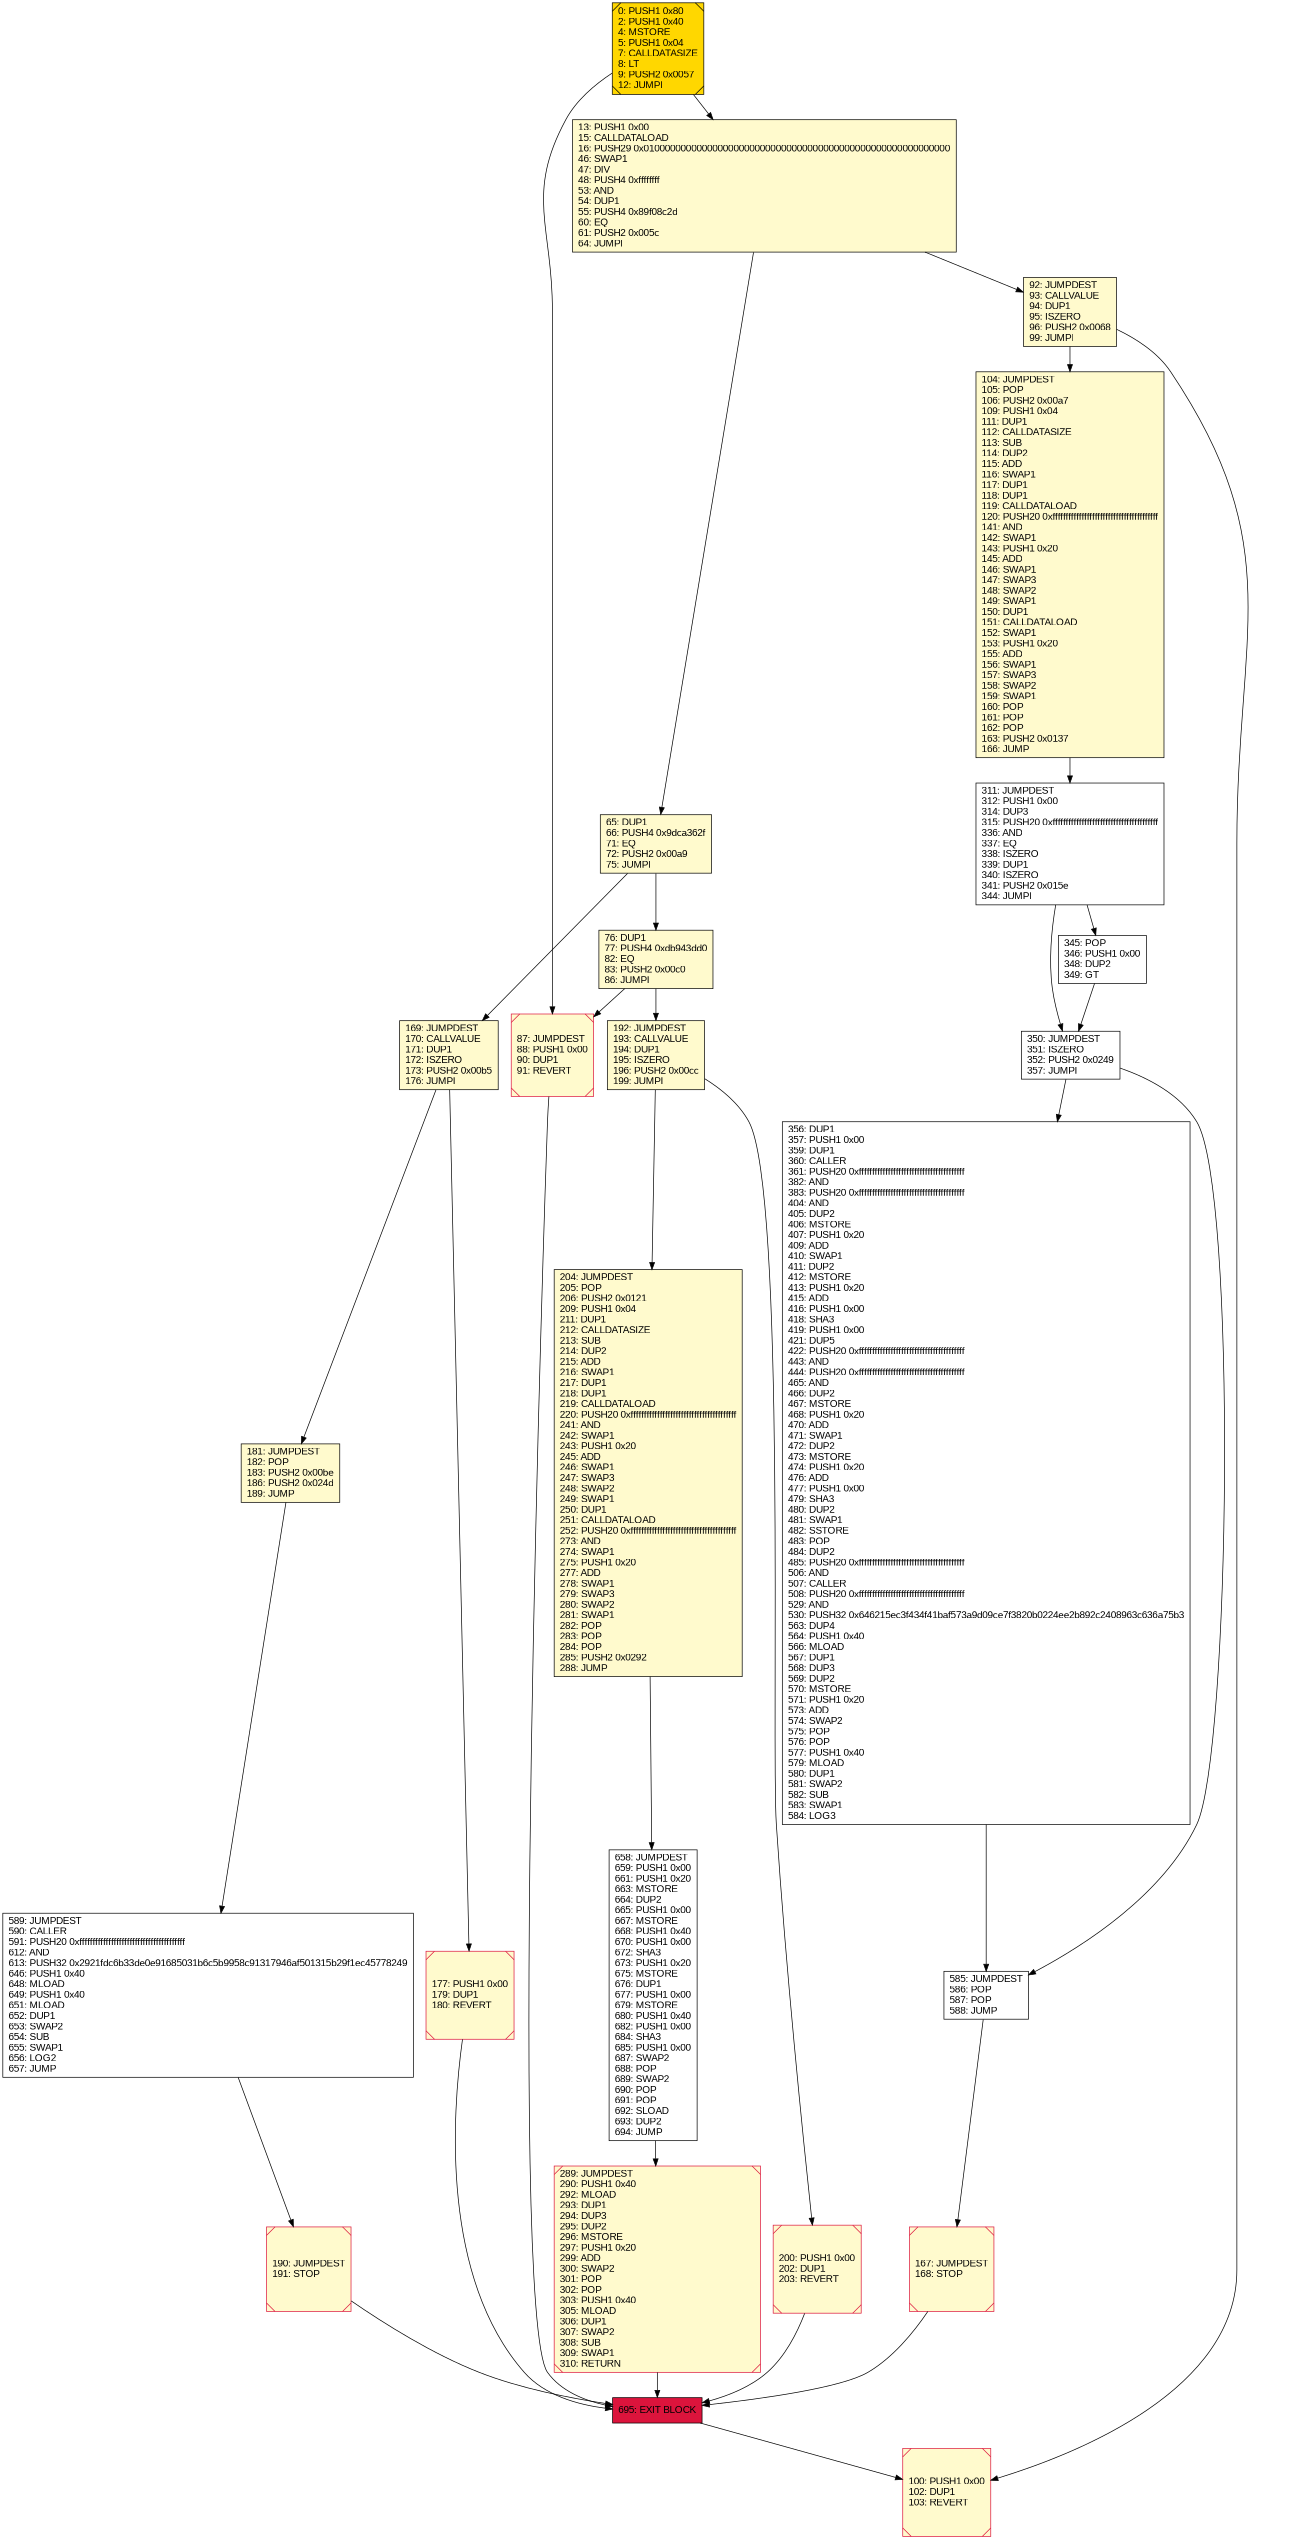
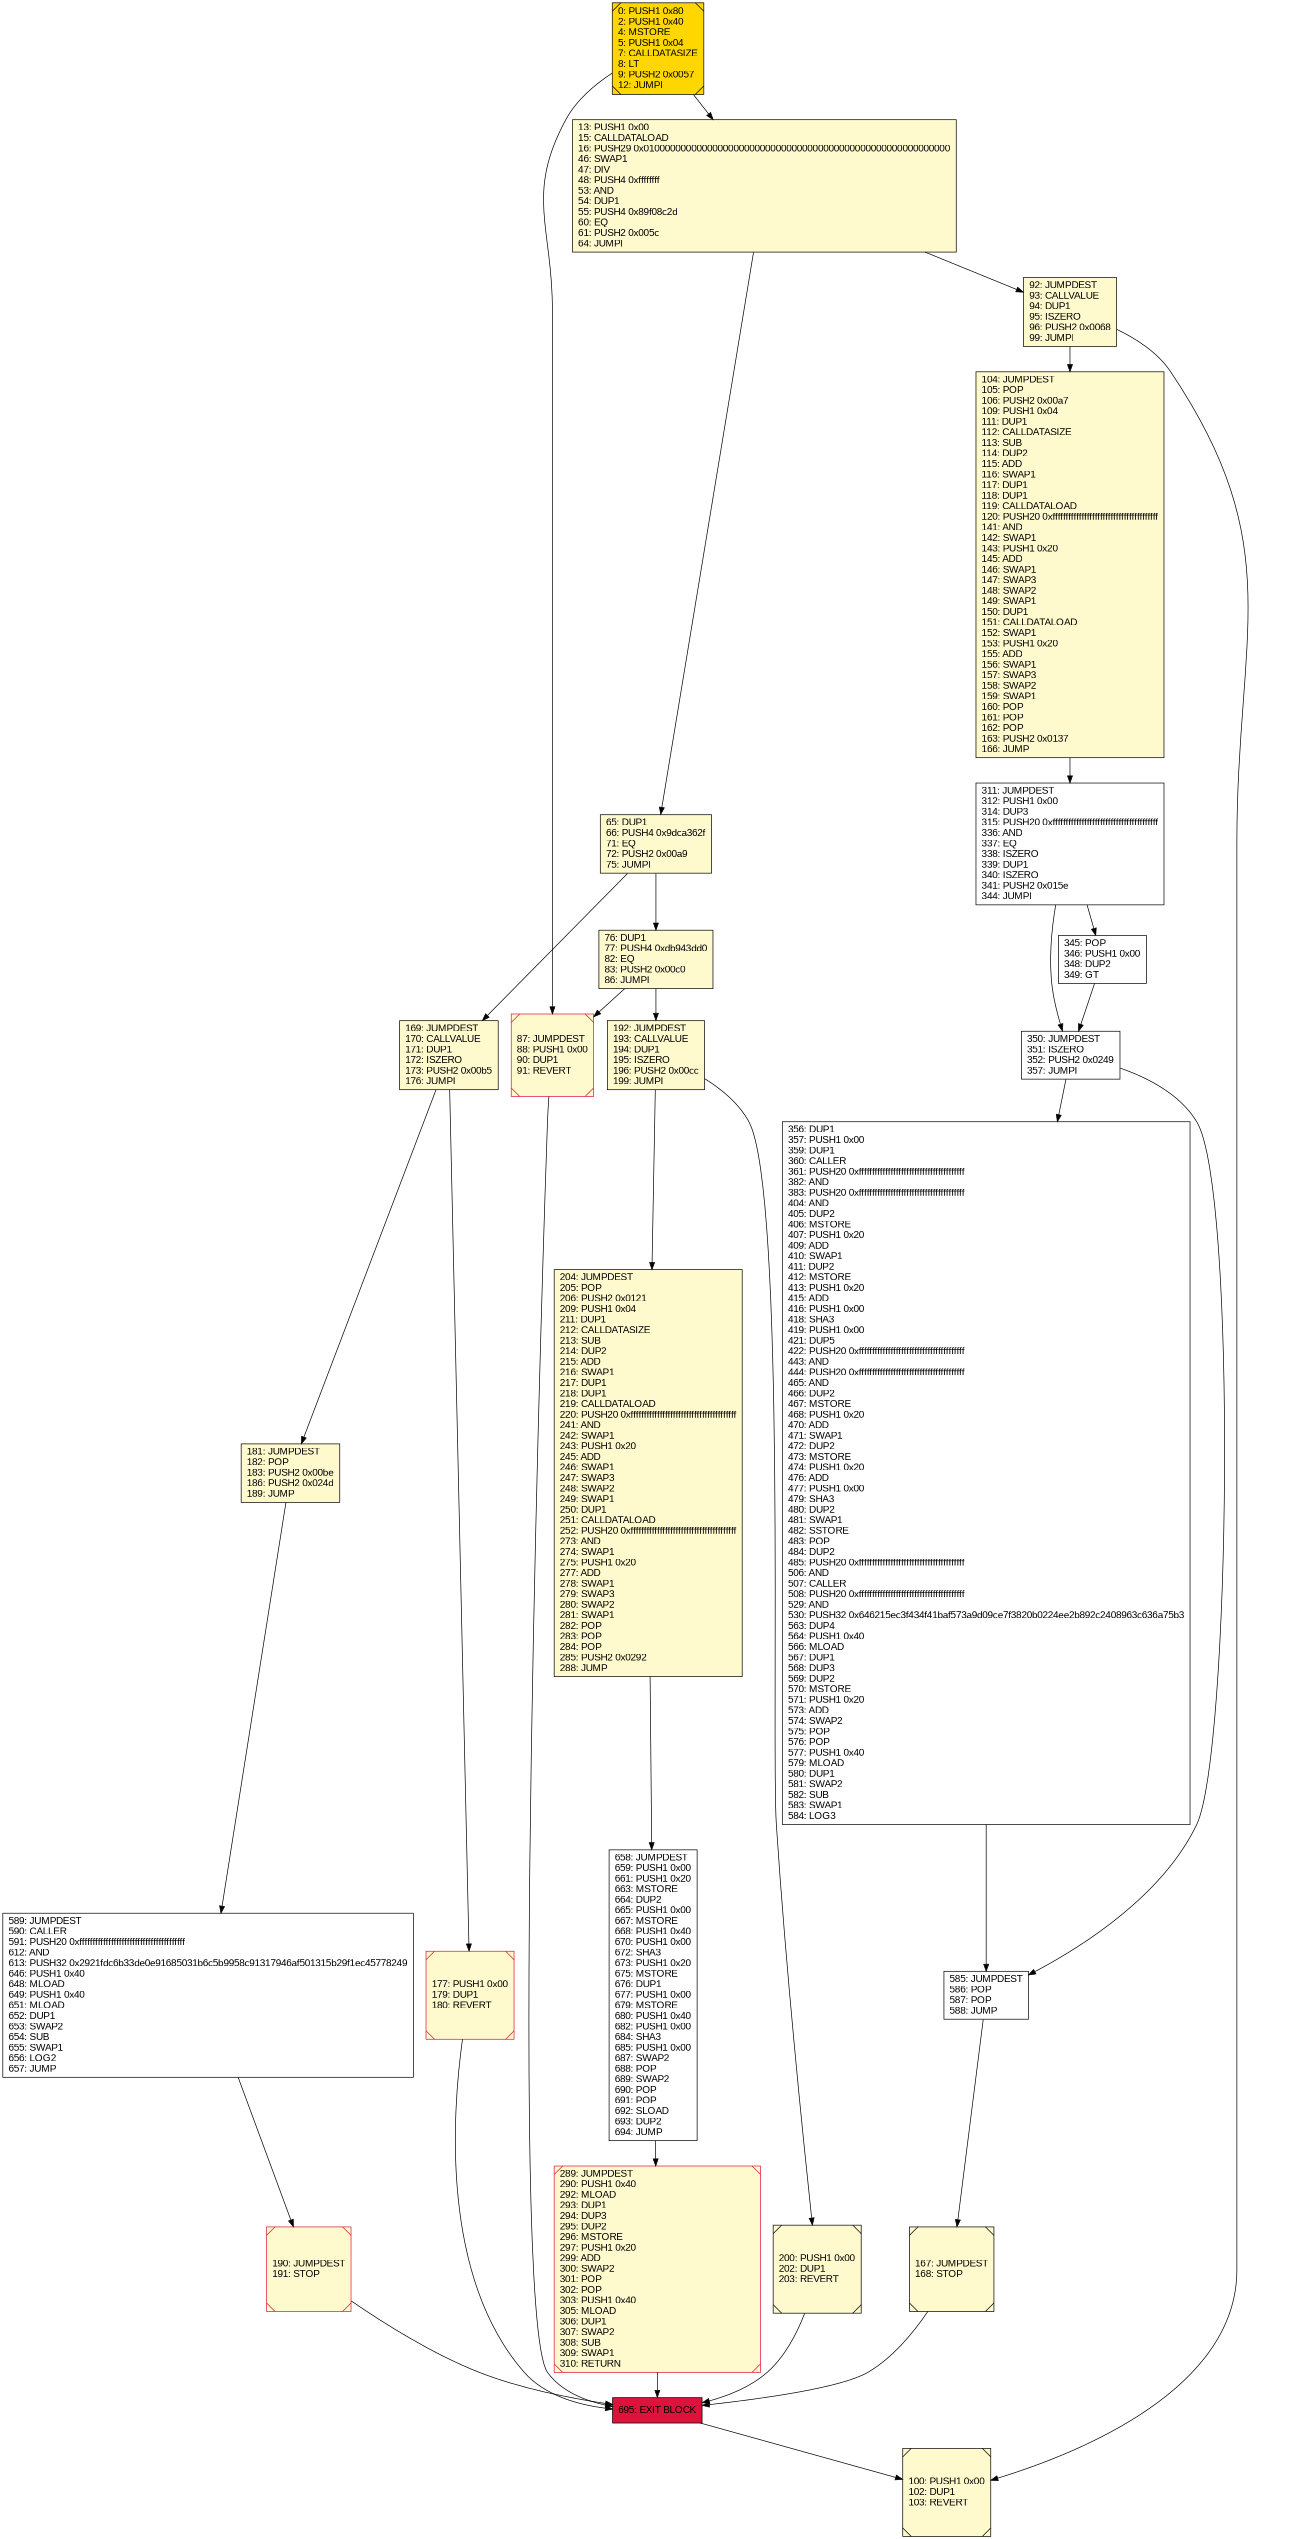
(817, 2269) -> (817, 2269)
(952, 2269) -> (952, 2269)
(947, 2492) -> (947, 2492)
